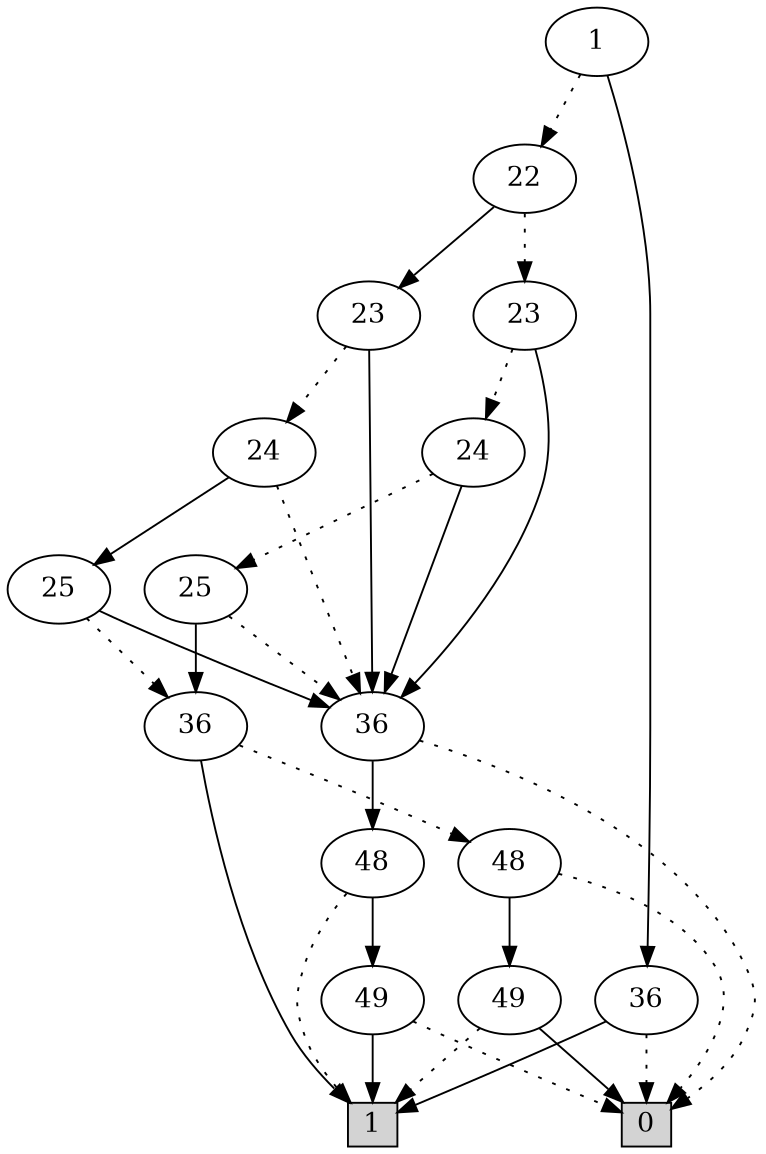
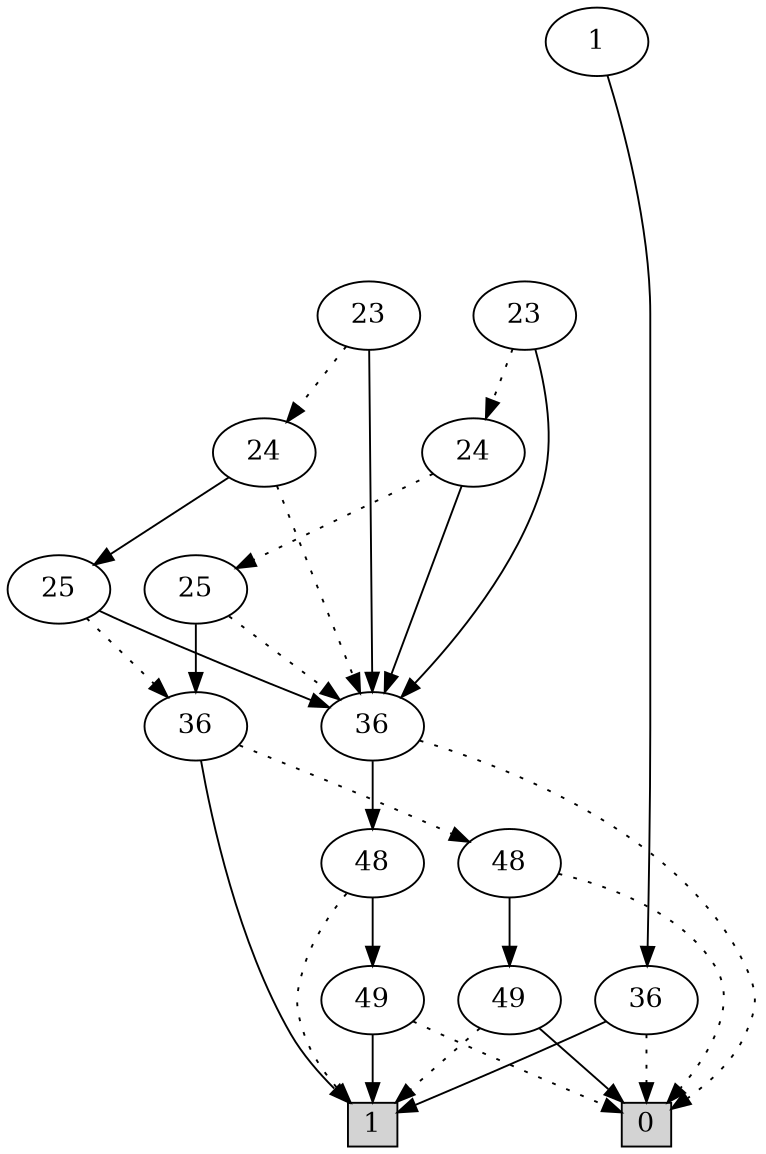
(525, 179) -> none
